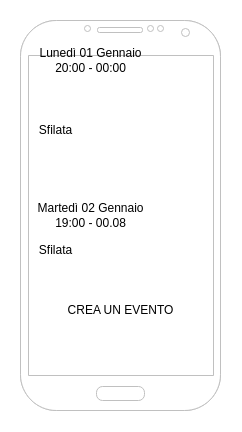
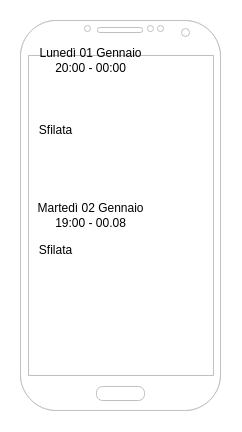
(121, 311) -> none
